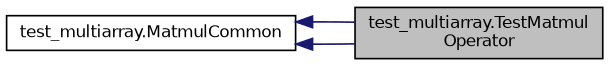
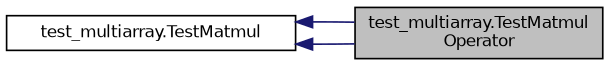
(151, 33) -> (151, 33)
